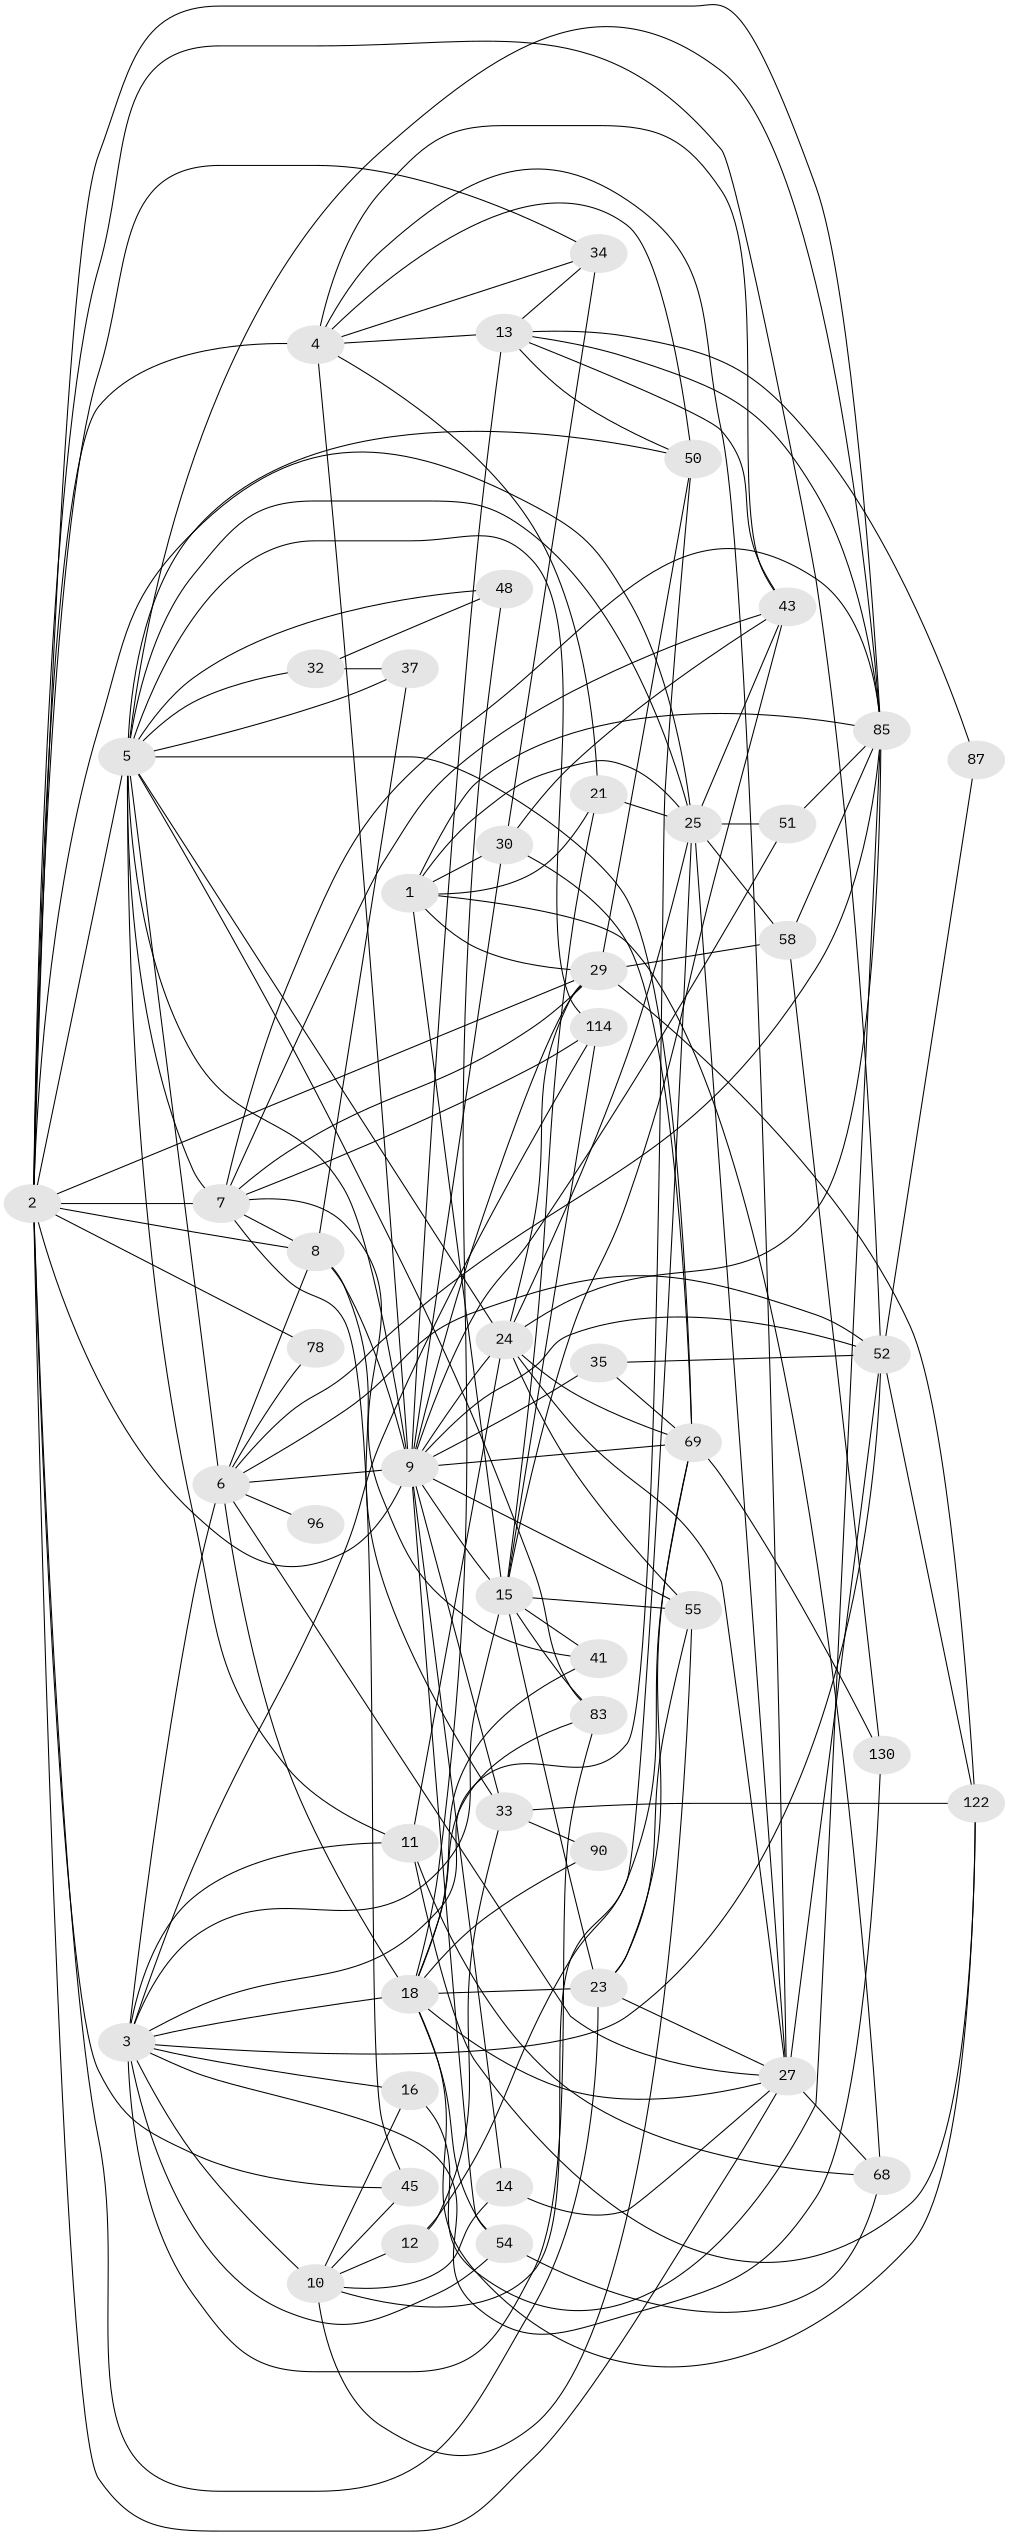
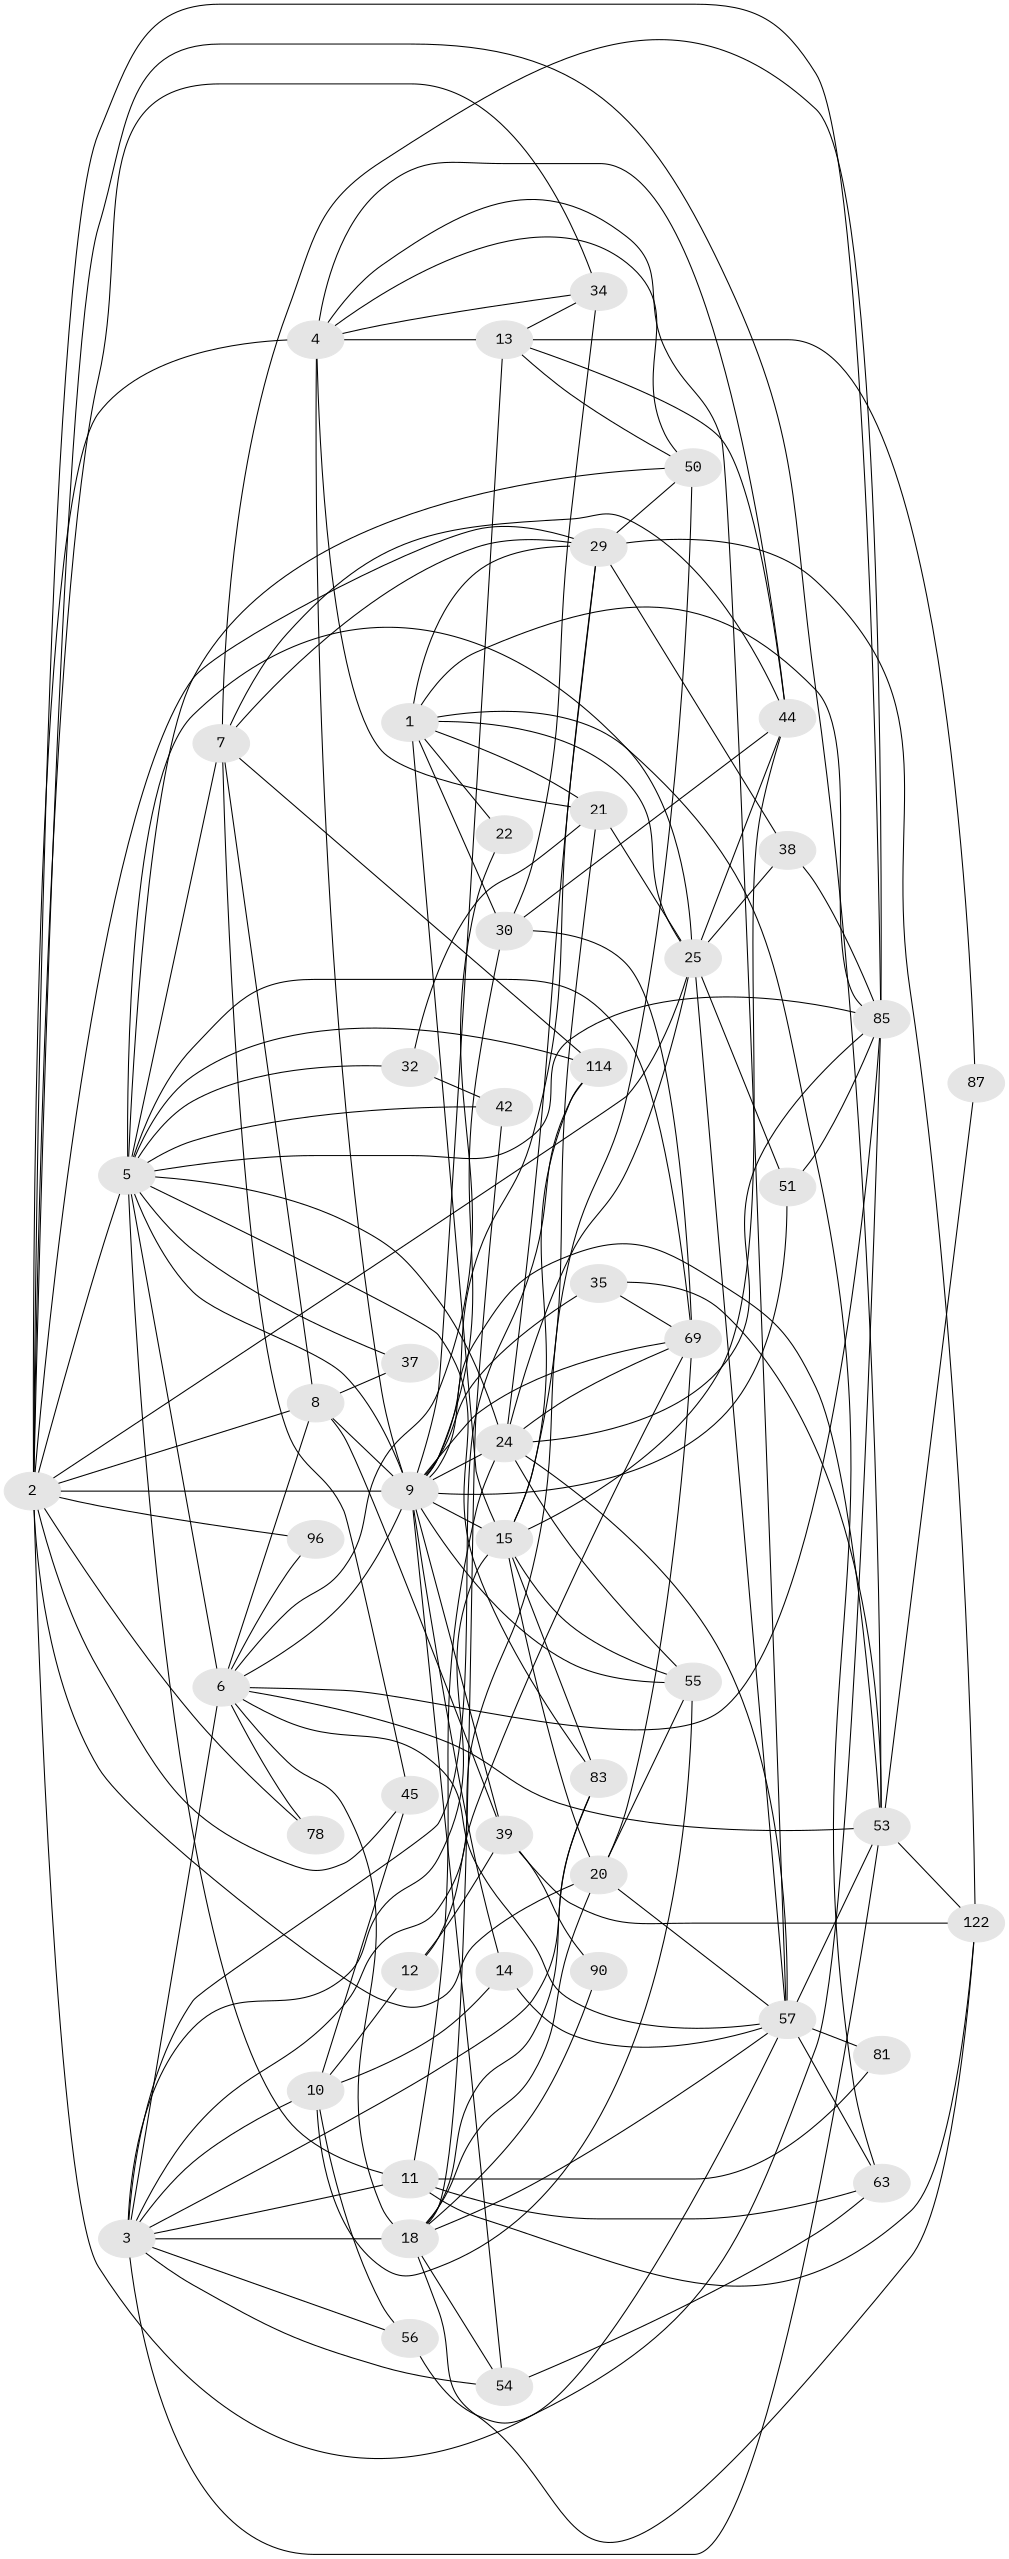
(777, 437) -> none
(504, 589) -> (504, 1107)
(788, 607) -> (788, 718)
(363, 669) -> (460, 927)
none -> (504, 835)
(788, 940) -> (788, 850)
(127, 1204) -> (173, 1519)
(882, 1355) -> (882, 1827)
(599, 1659) -> none
(647, 1671) -> none
(882, 1755) -> none
(504, 1812) -> (504, 1835)
(599, 1988) -> (599, 1875)
none -> (882, 2055)
(788, 2076) -> (788, 2020)
(410, 2091) -> (410, 2338)
(882, 2176) -> (882, 2183)
